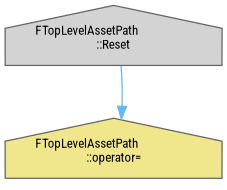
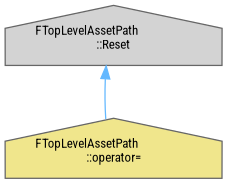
(122, 86) -> (105, 99)
